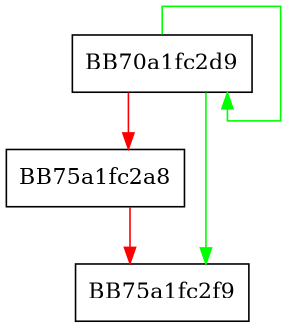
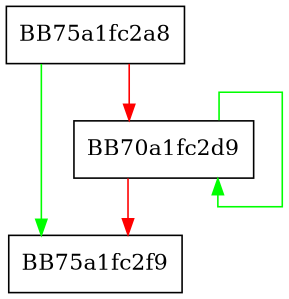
(128, 113) -> (129, 84)
(206, 170) -> (128, 199)
(130, 227) -> (41, 142)
